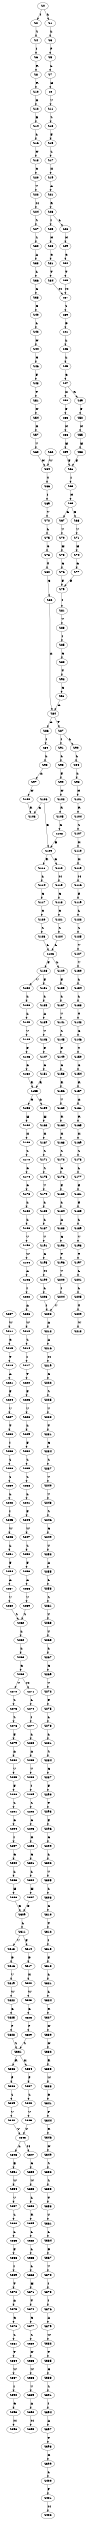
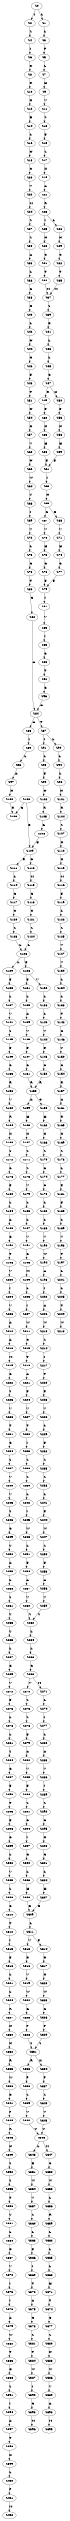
(41, 460) -> (30, 460)
(46, 1305) -> (27, 1305)
